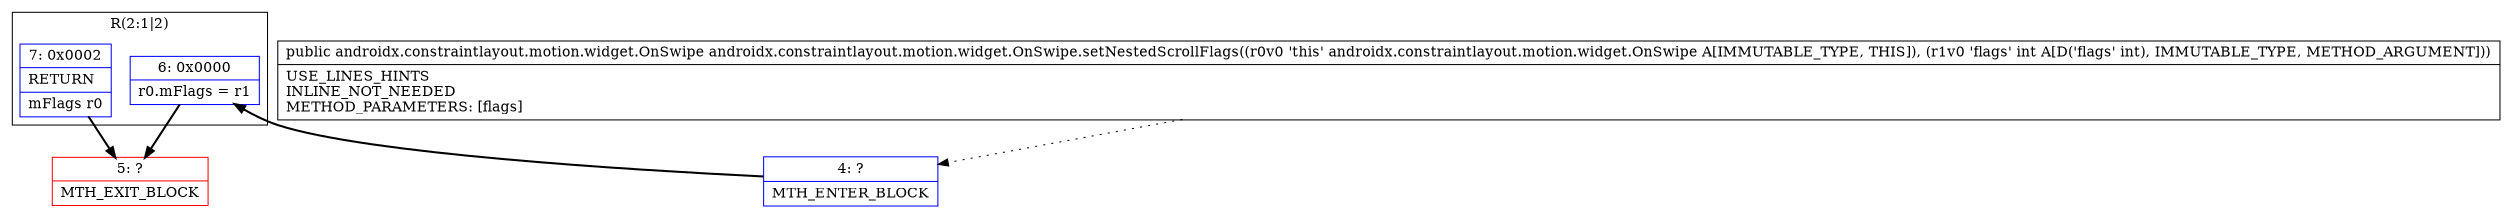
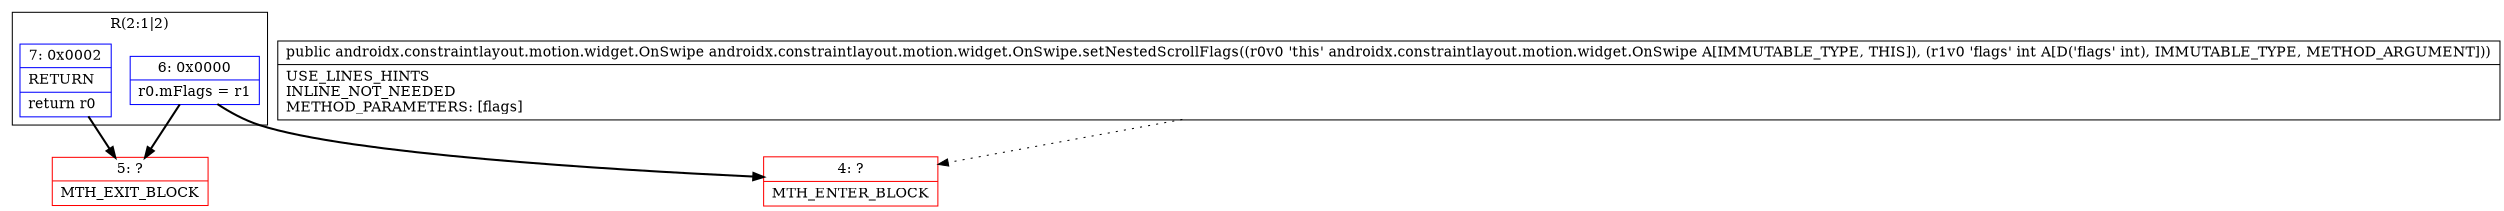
(66, 104) -> (63, 104)
(501, 159) -> (482, 159)
(851, 181) -> (851, 181)
